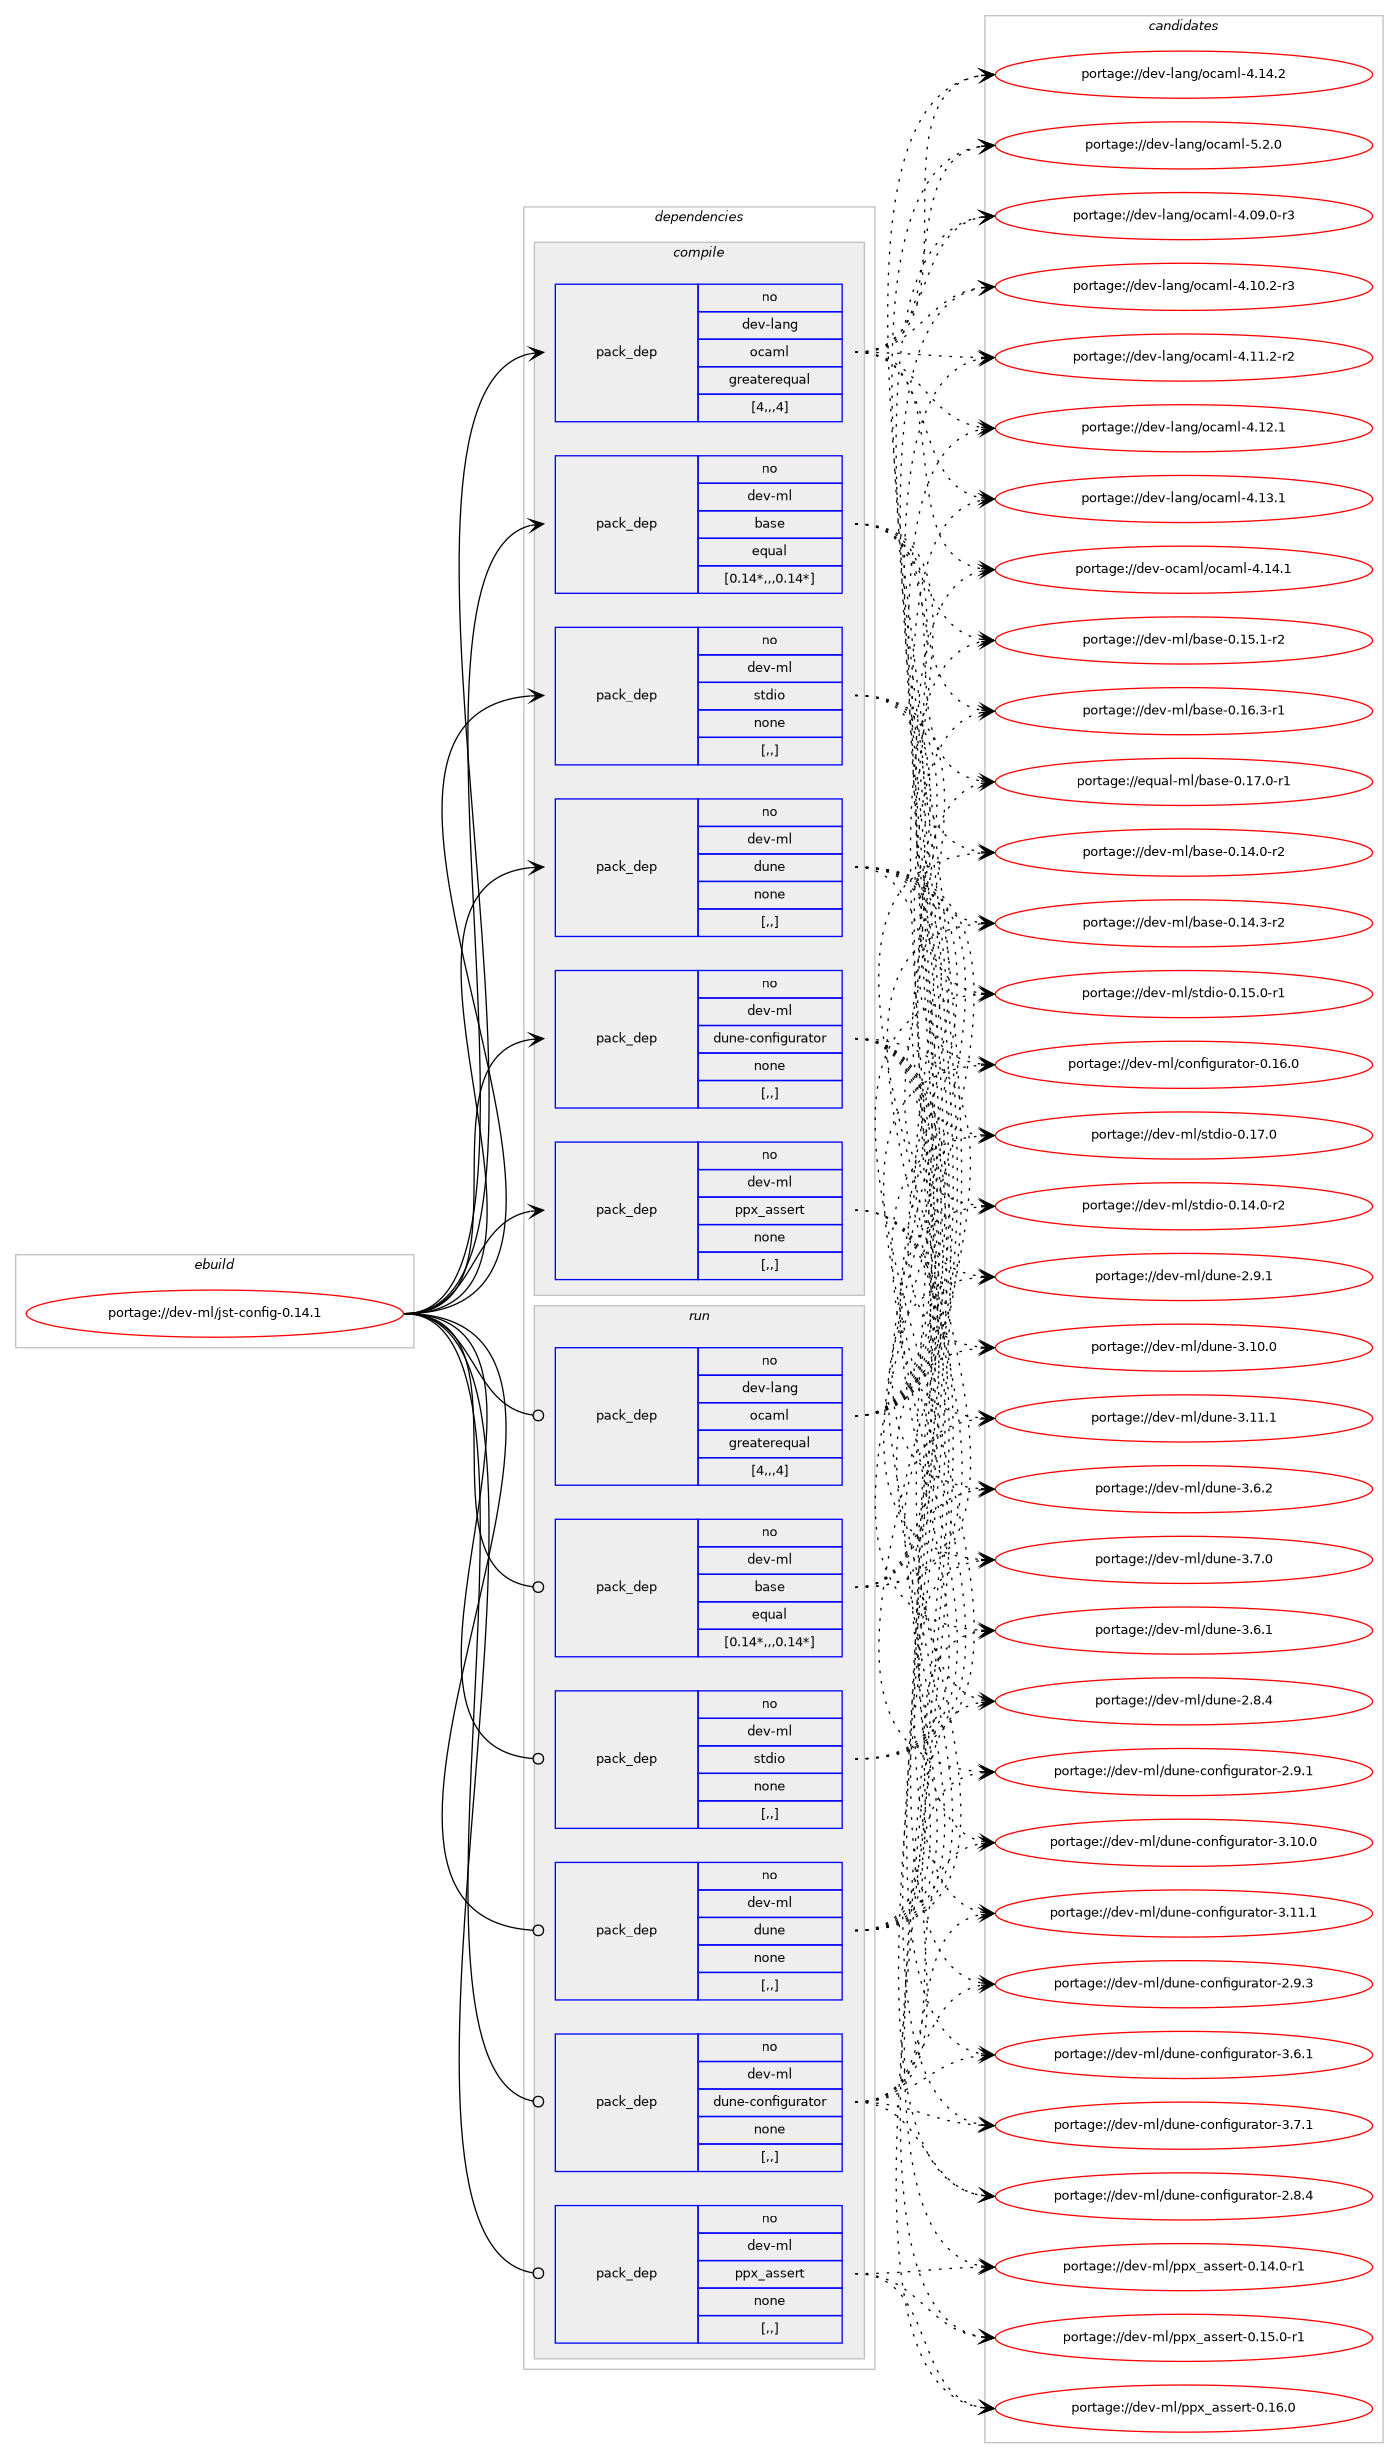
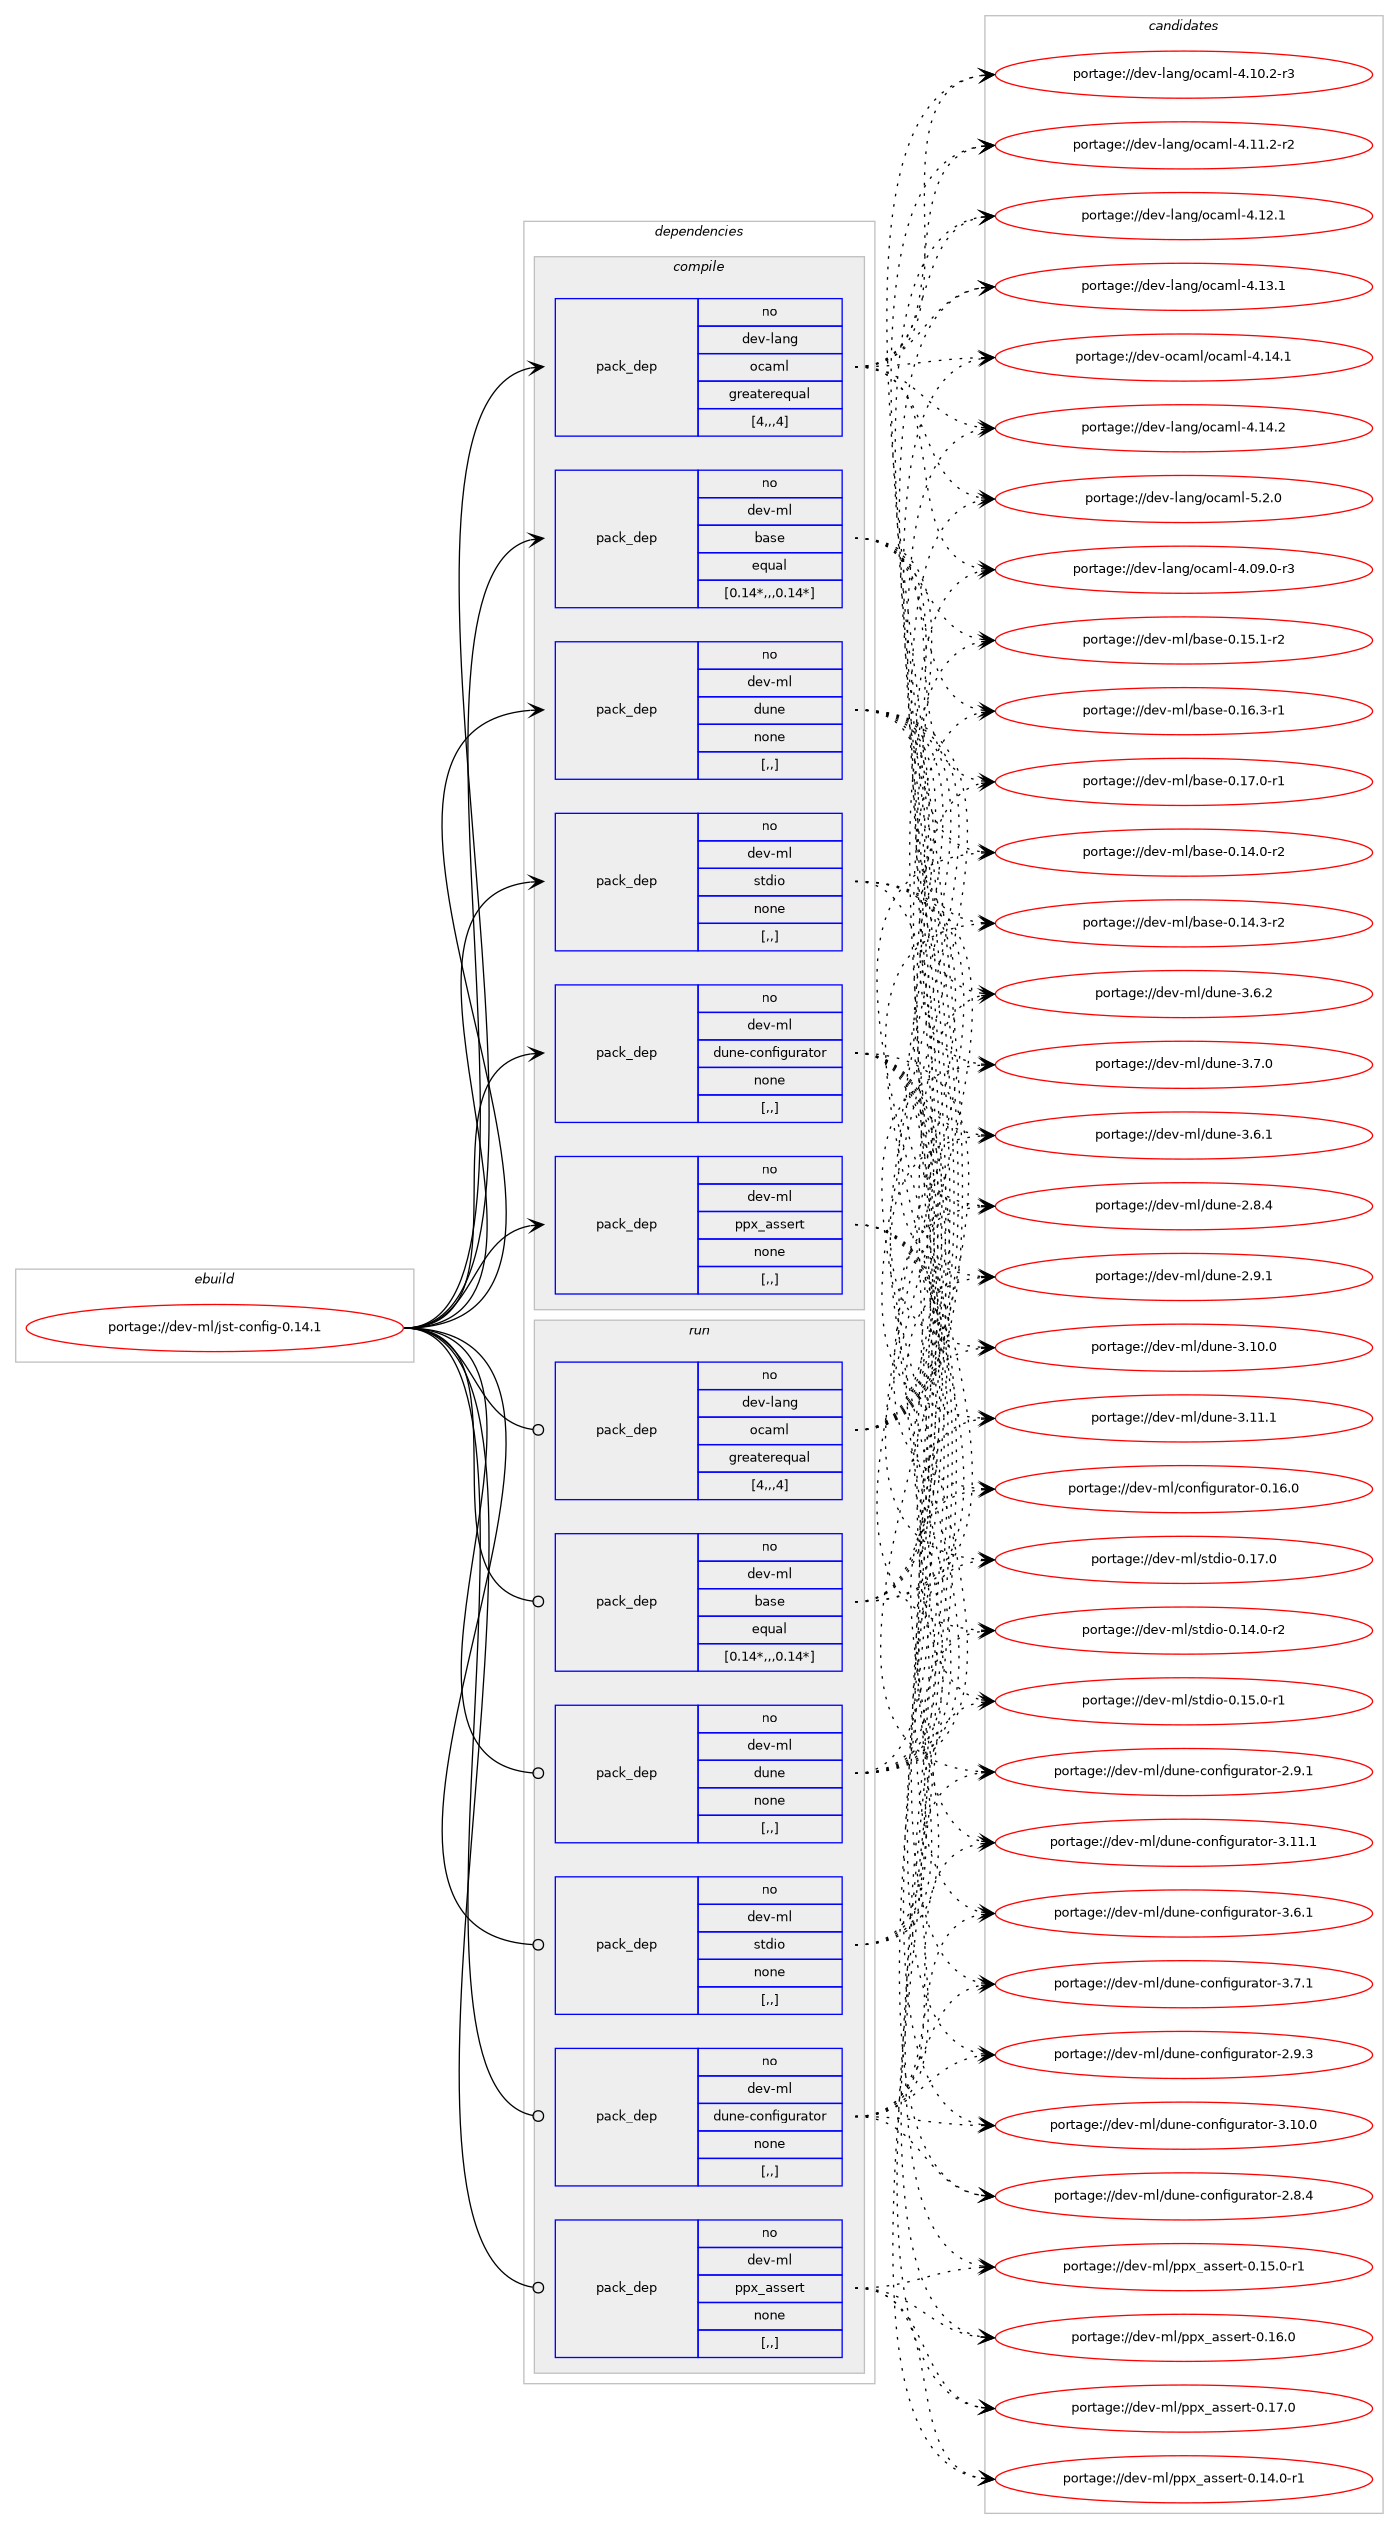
(1184, 782) -> (1184, 782)
none -> (1184, 2409)
